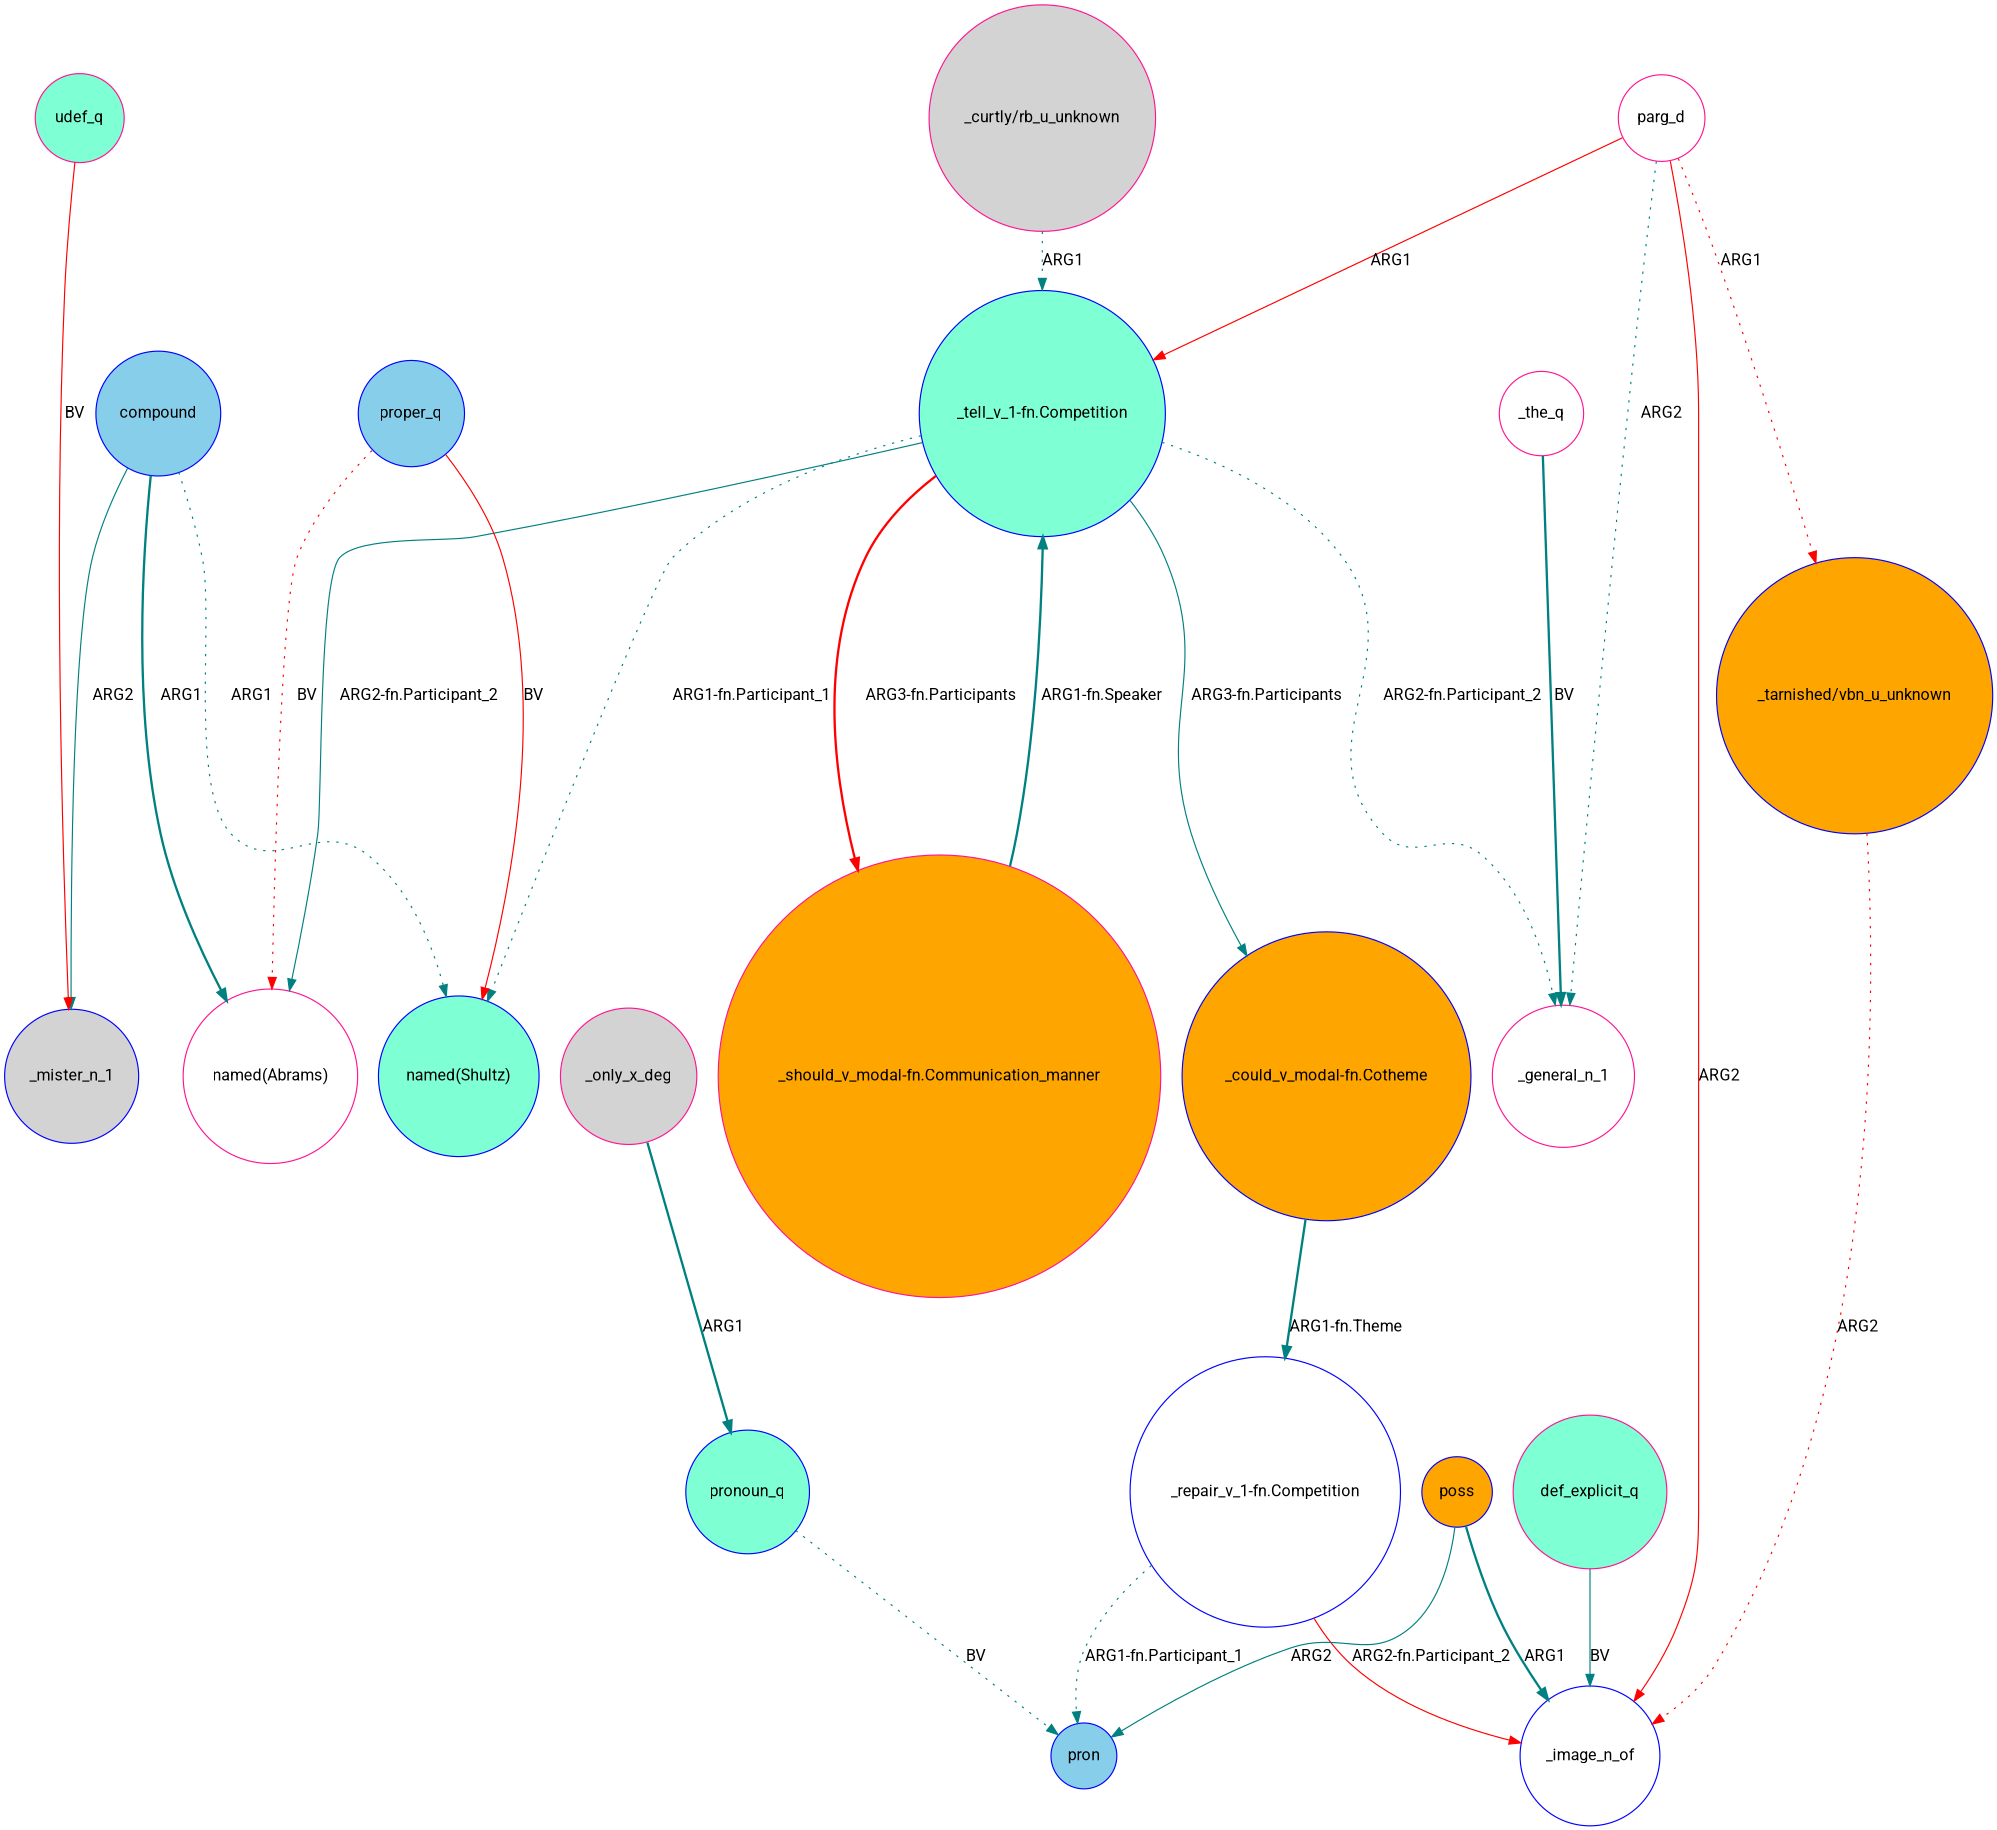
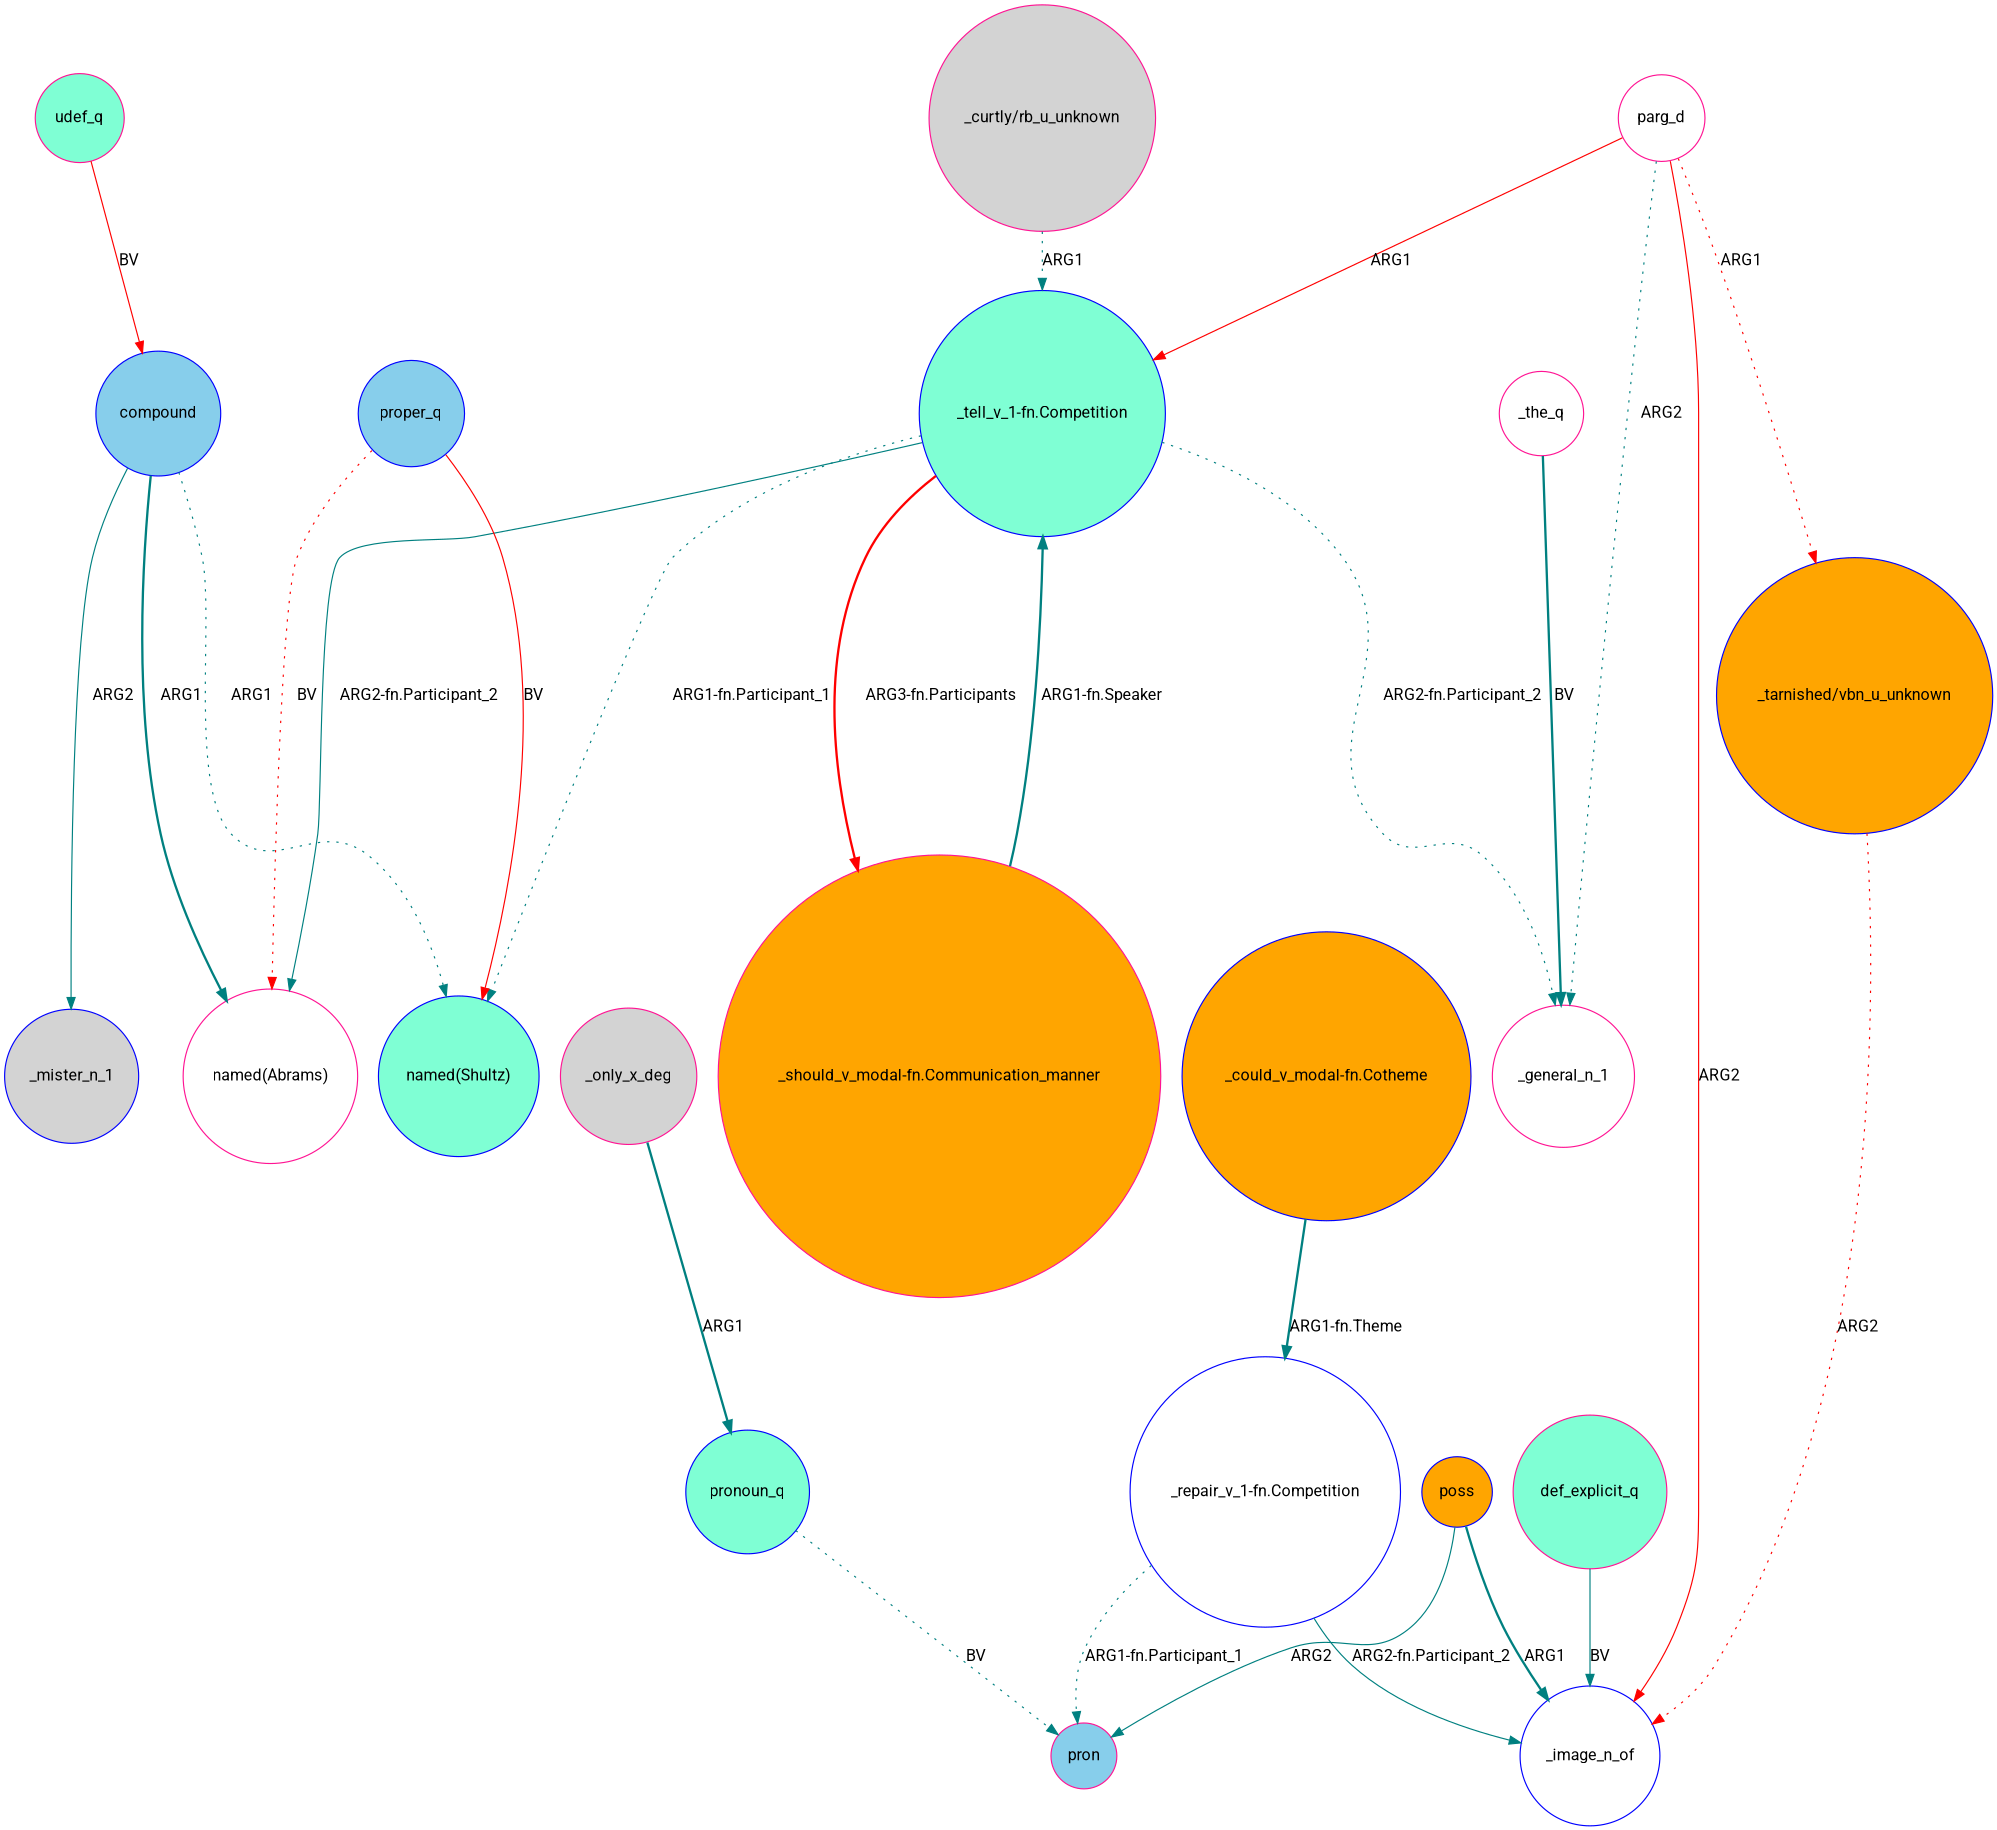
(59, 580) -> (115, 252)
(1180, 723) -> none
(1399, 1698) -> (1399, 1698)
(1084, 1756) -> (1084, 1756)
